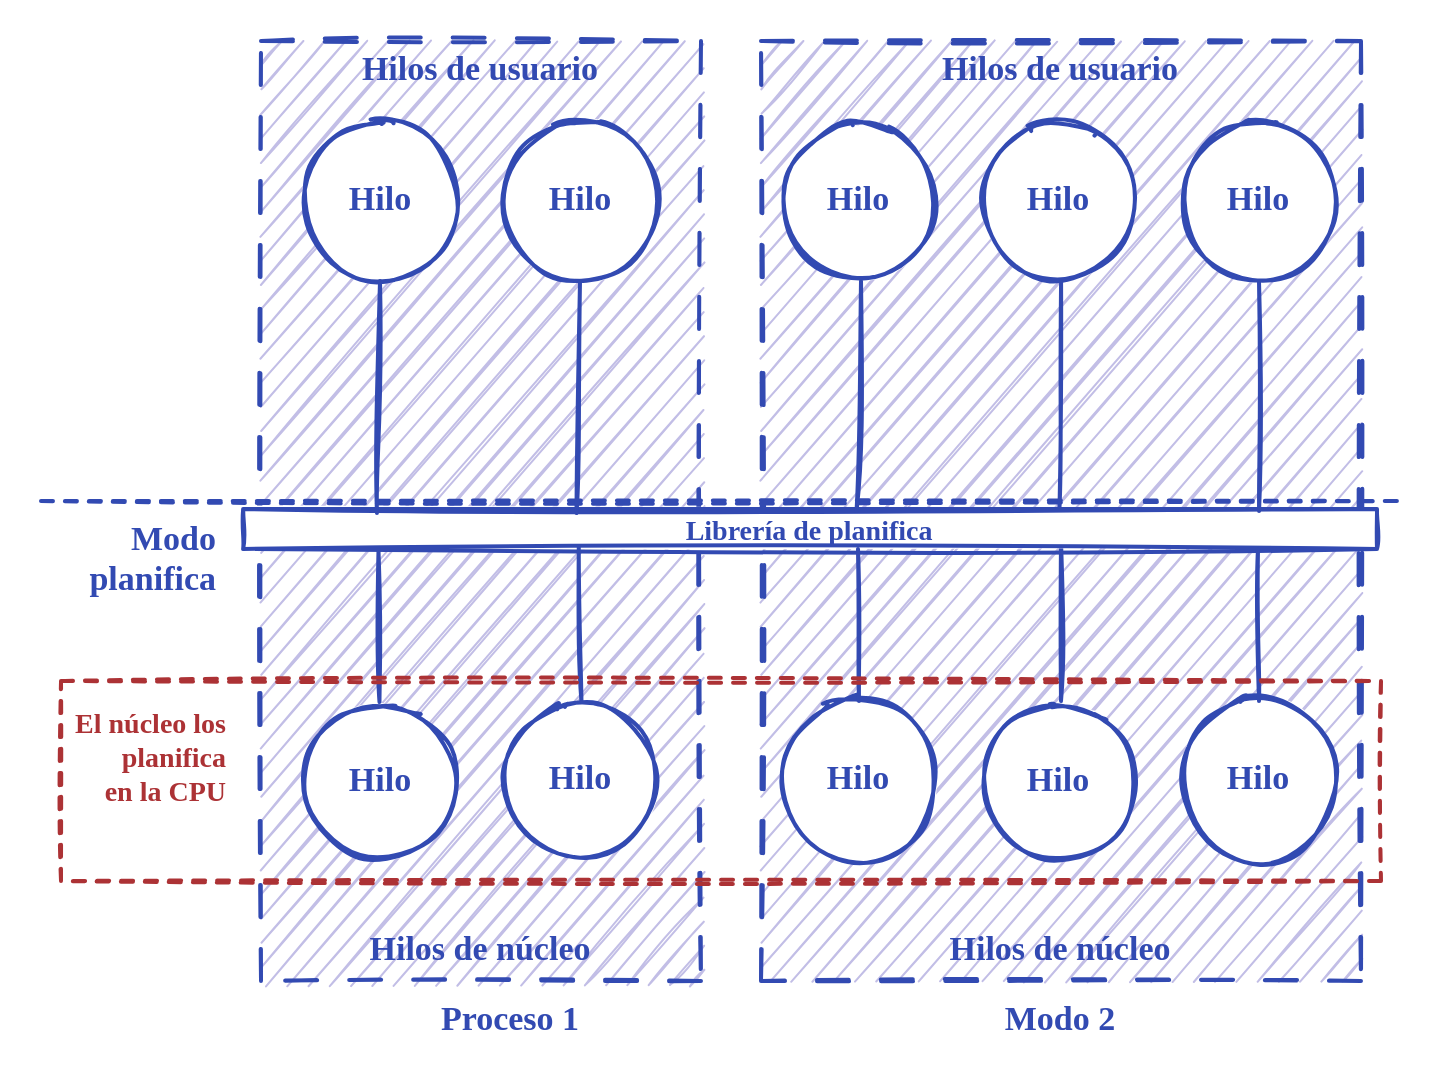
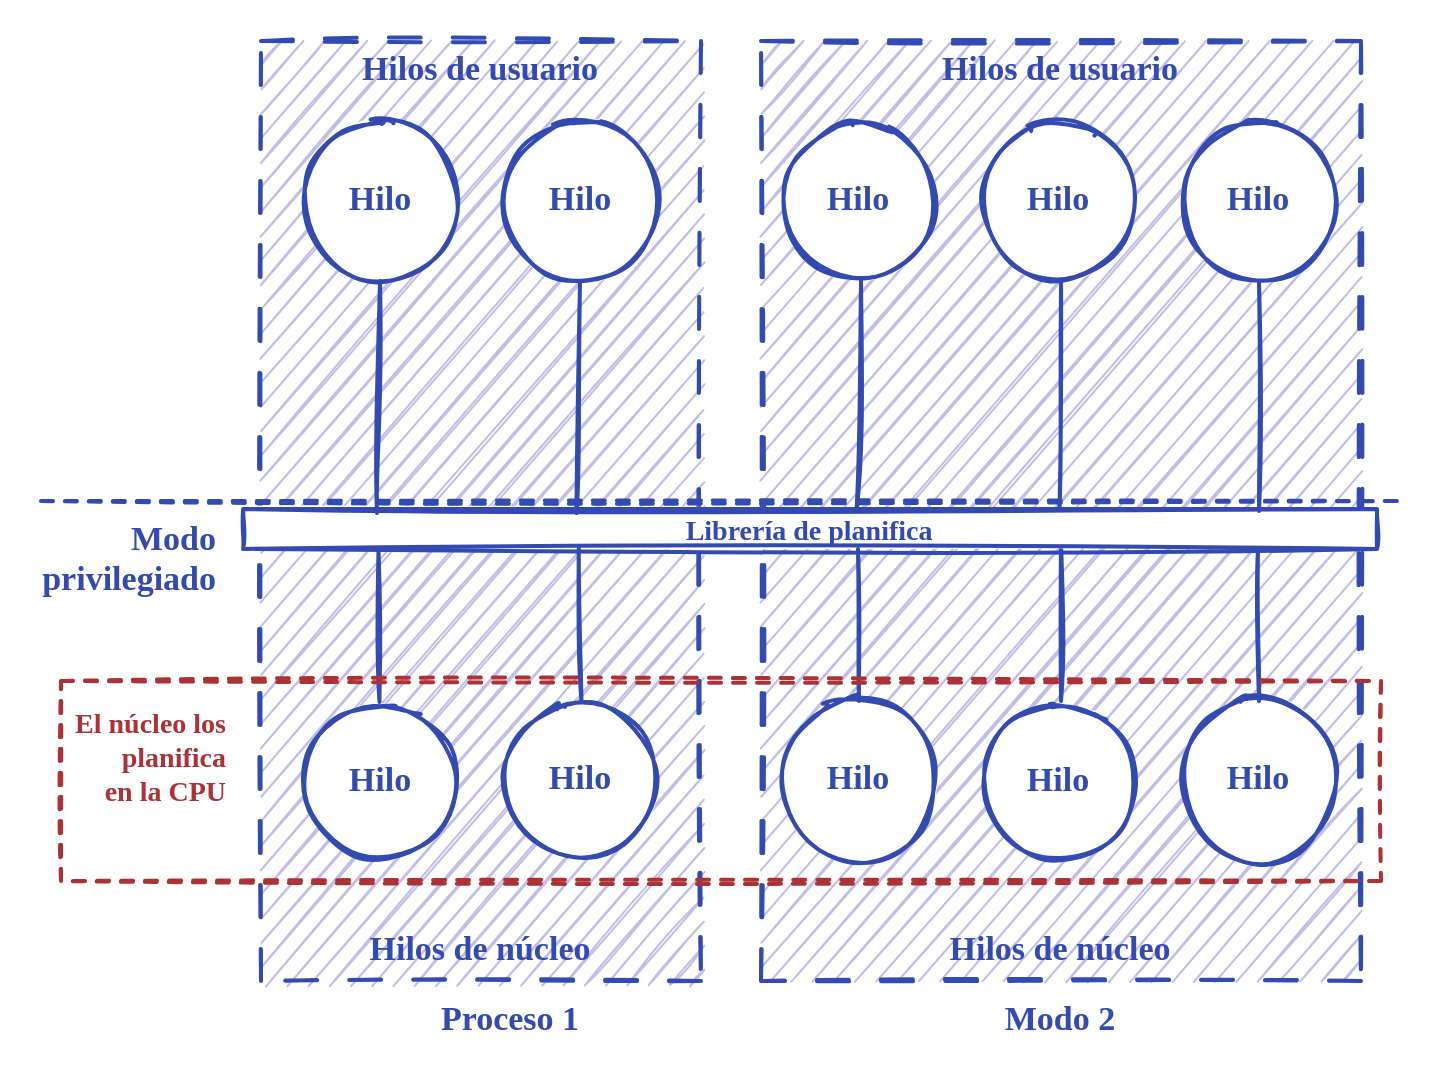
(178, 539) -> (178, 539)
